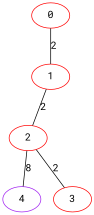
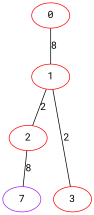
(54, 46) -> (54, 46)
(50, 169) -> (62, 138)
(22, 199) -> (22, 199)
